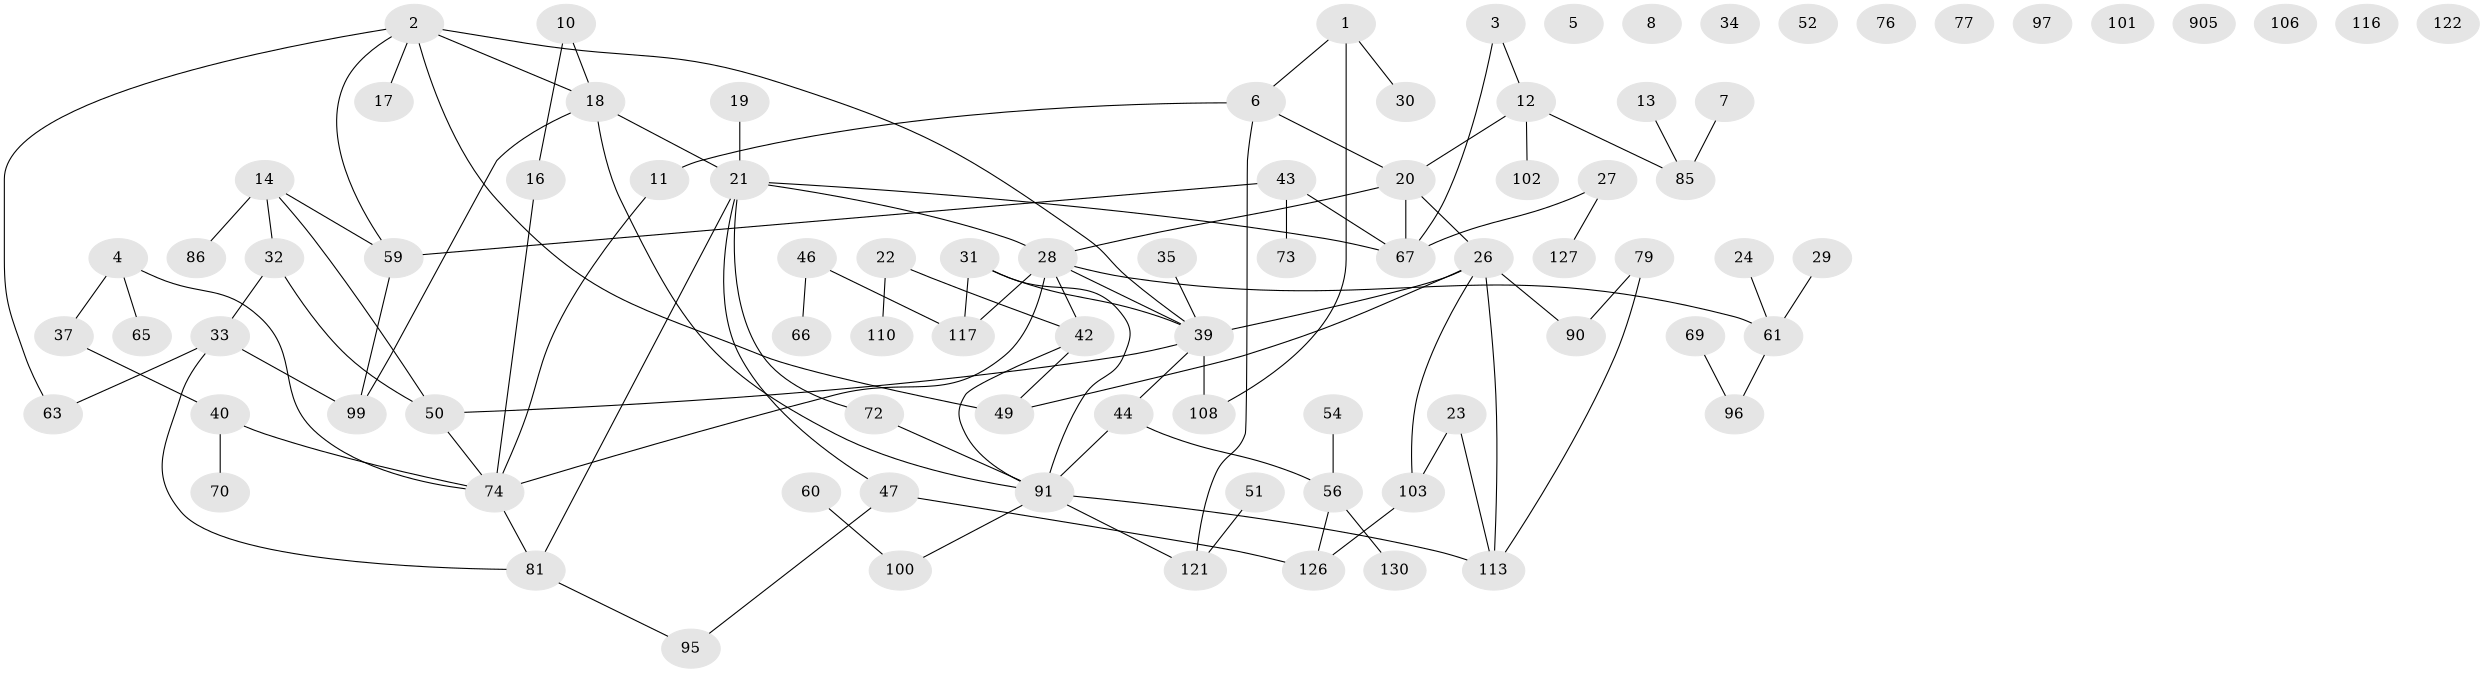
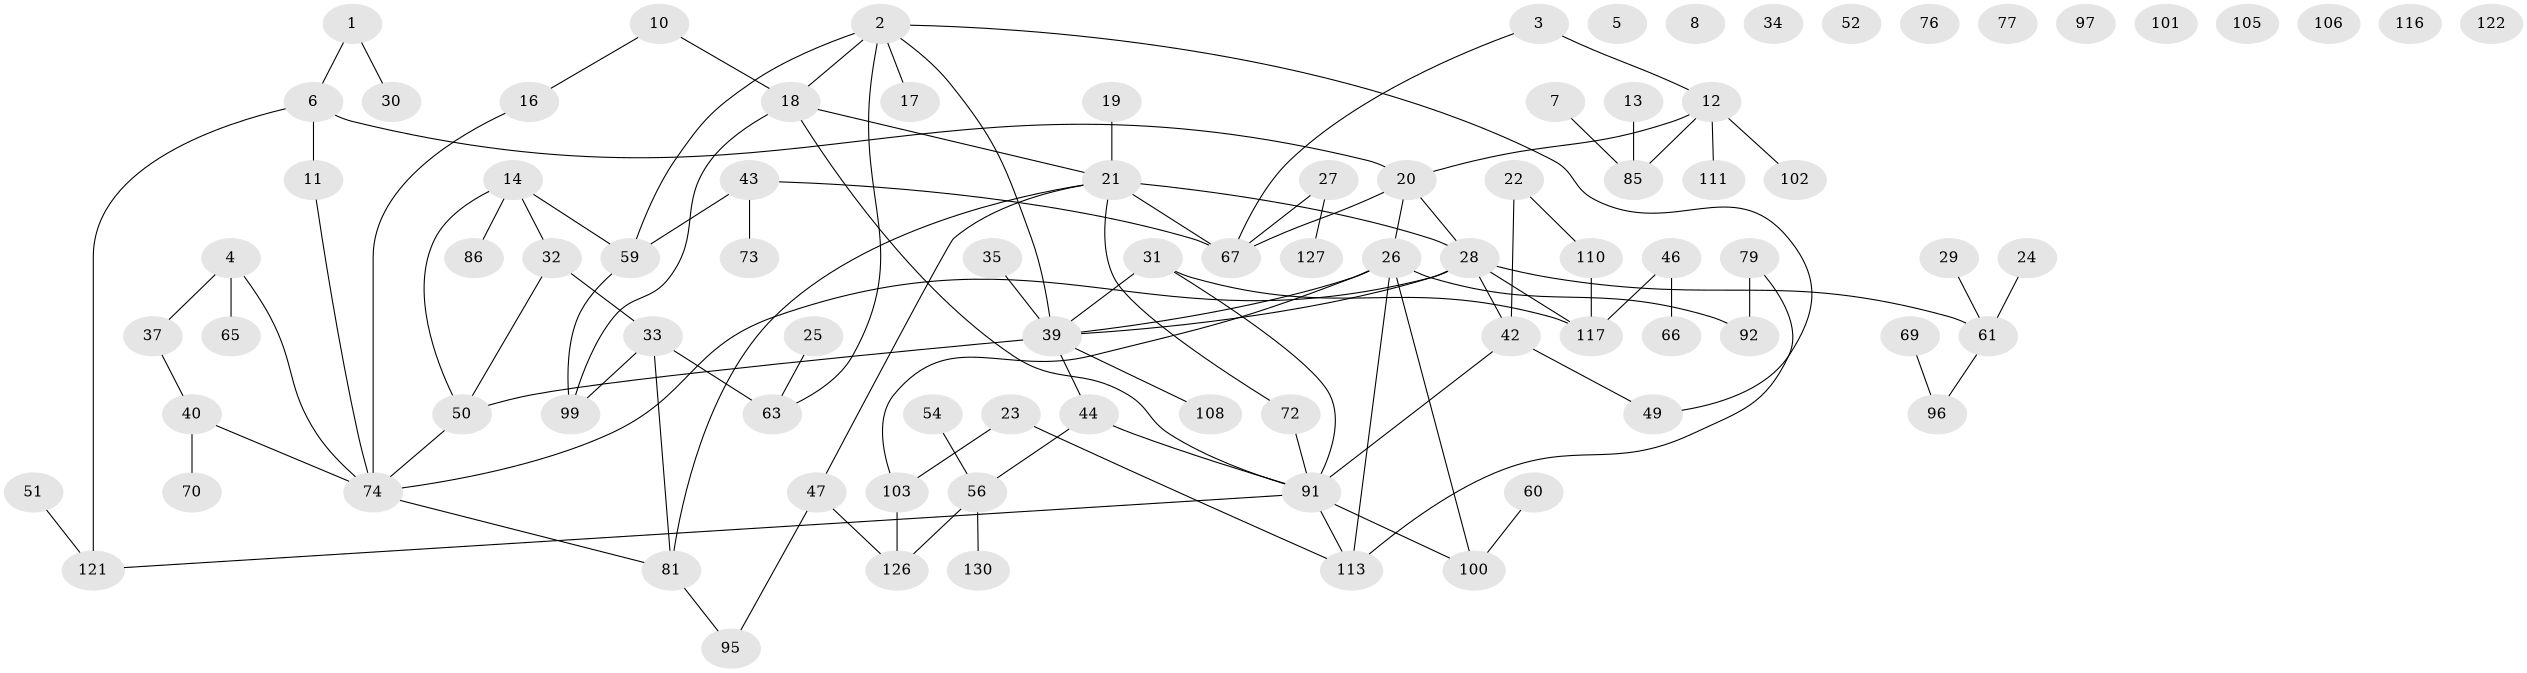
(2204, 24) -> (2248, 24)
none -> (1714, 180)
(1346, 258) -> none
none -> (1591, 291)
none -> (814, 336)
(1576, 336) -> (1750, 336)
(1262, 350) -> (1433, 414)
